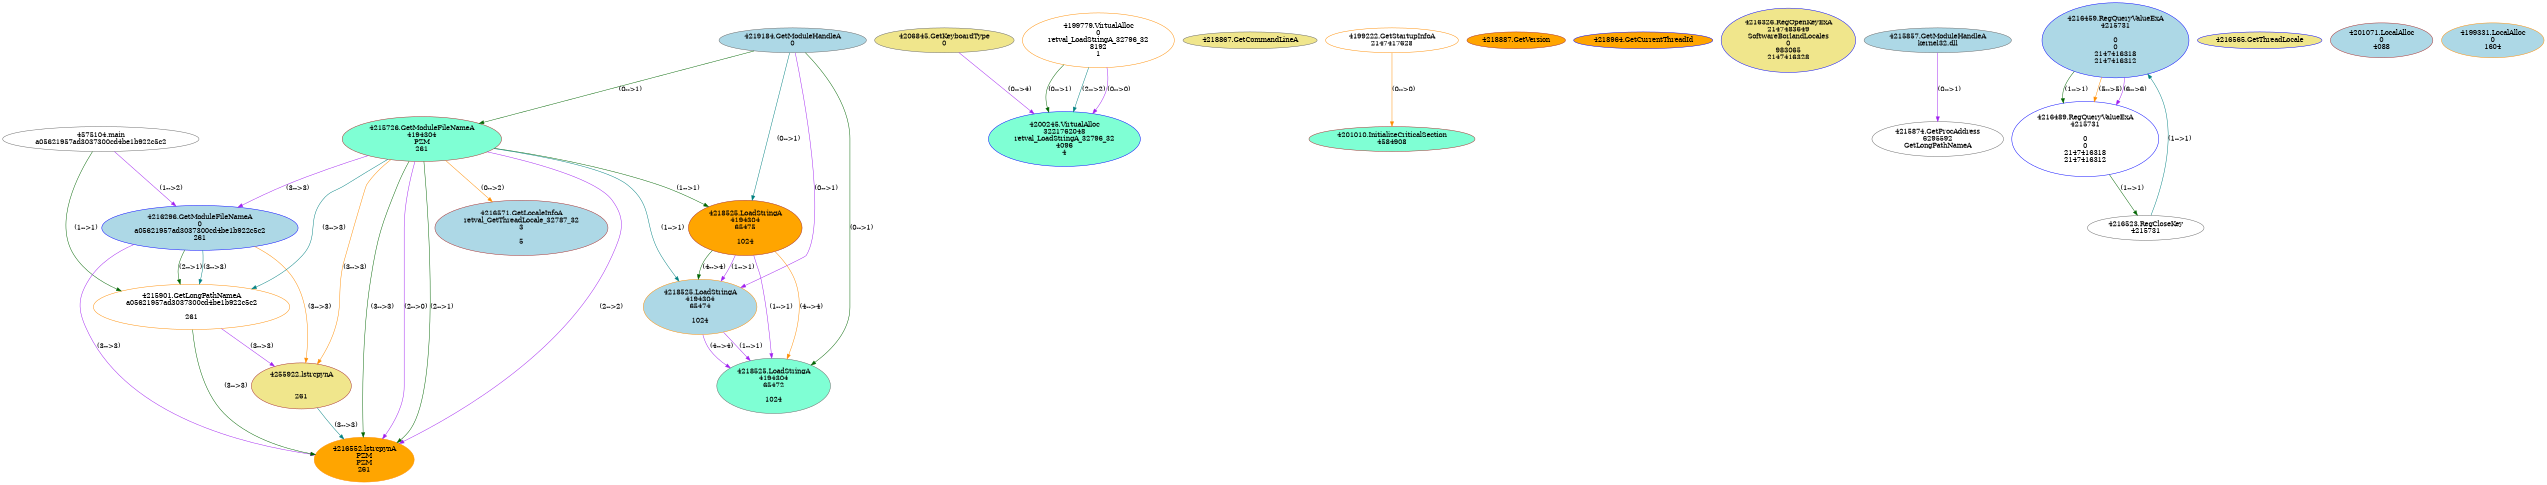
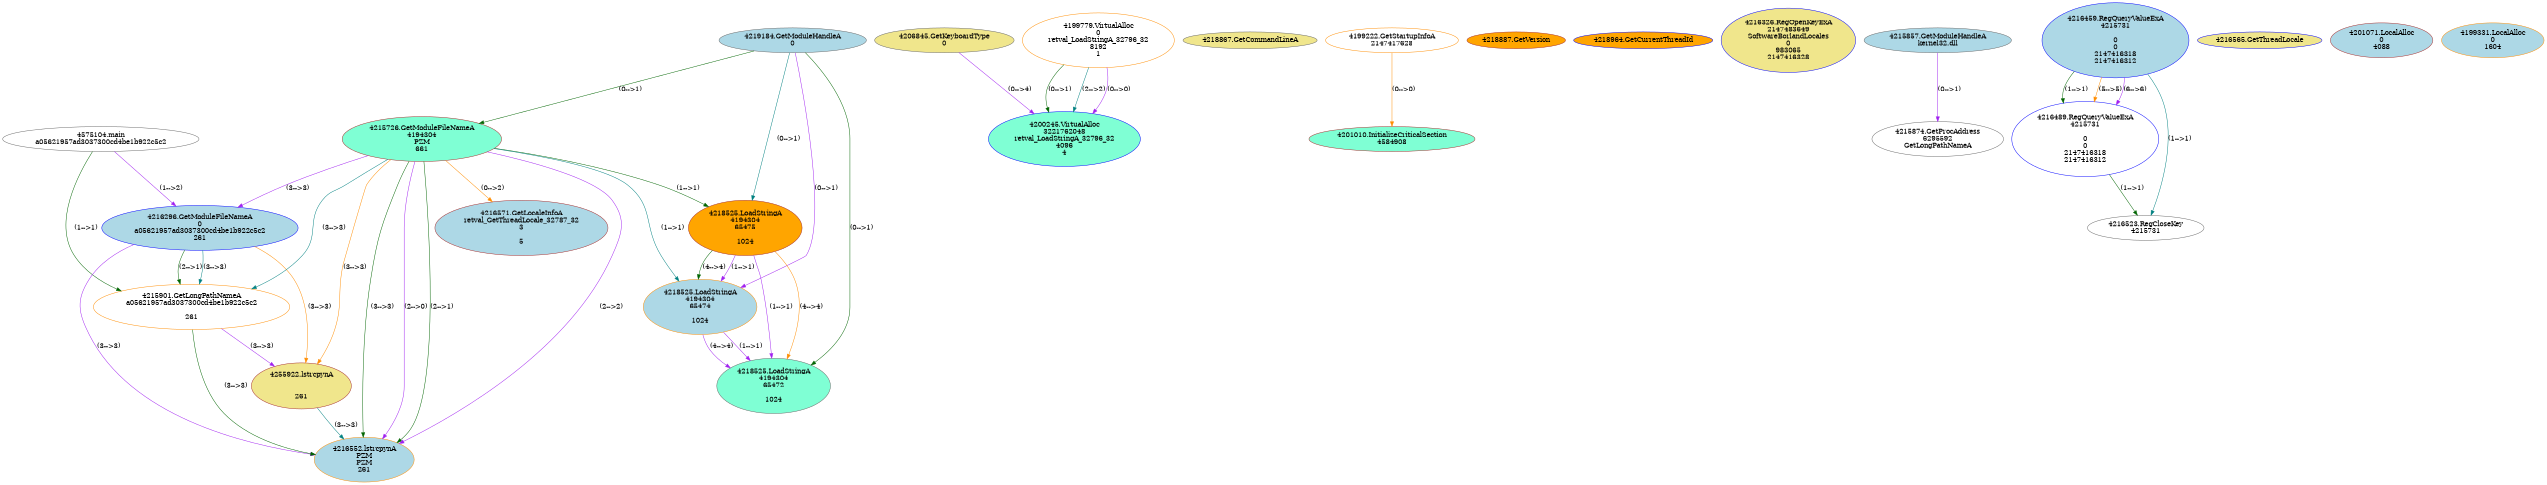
(422, 139) -> (422, 139)
(2168, 146) -> (2168, 141)
(364, 460) -> (364, 460)
